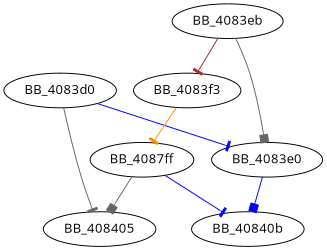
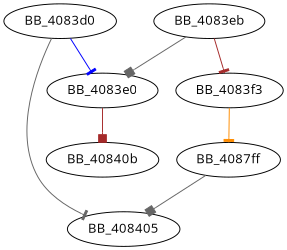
(259, 190) -> (102, 120)
(193, 193) -> none
